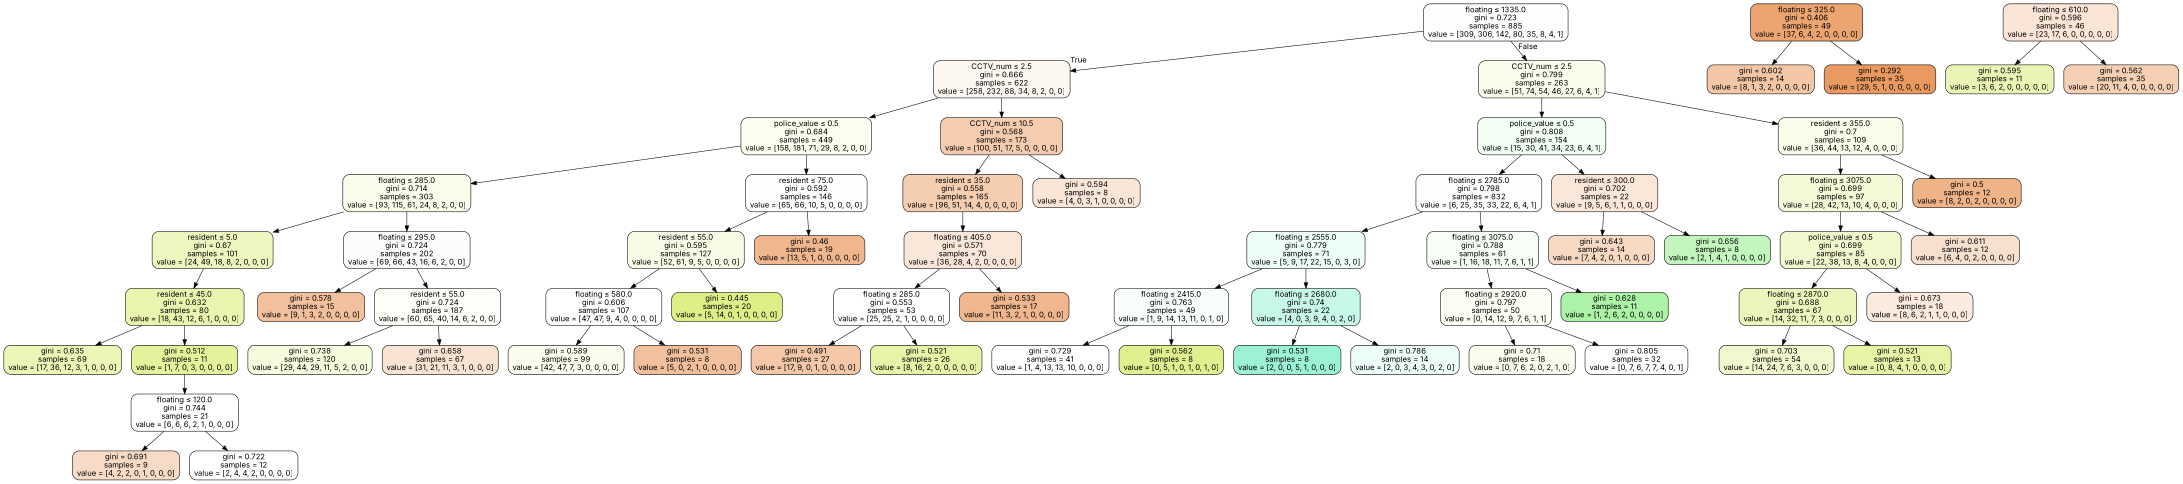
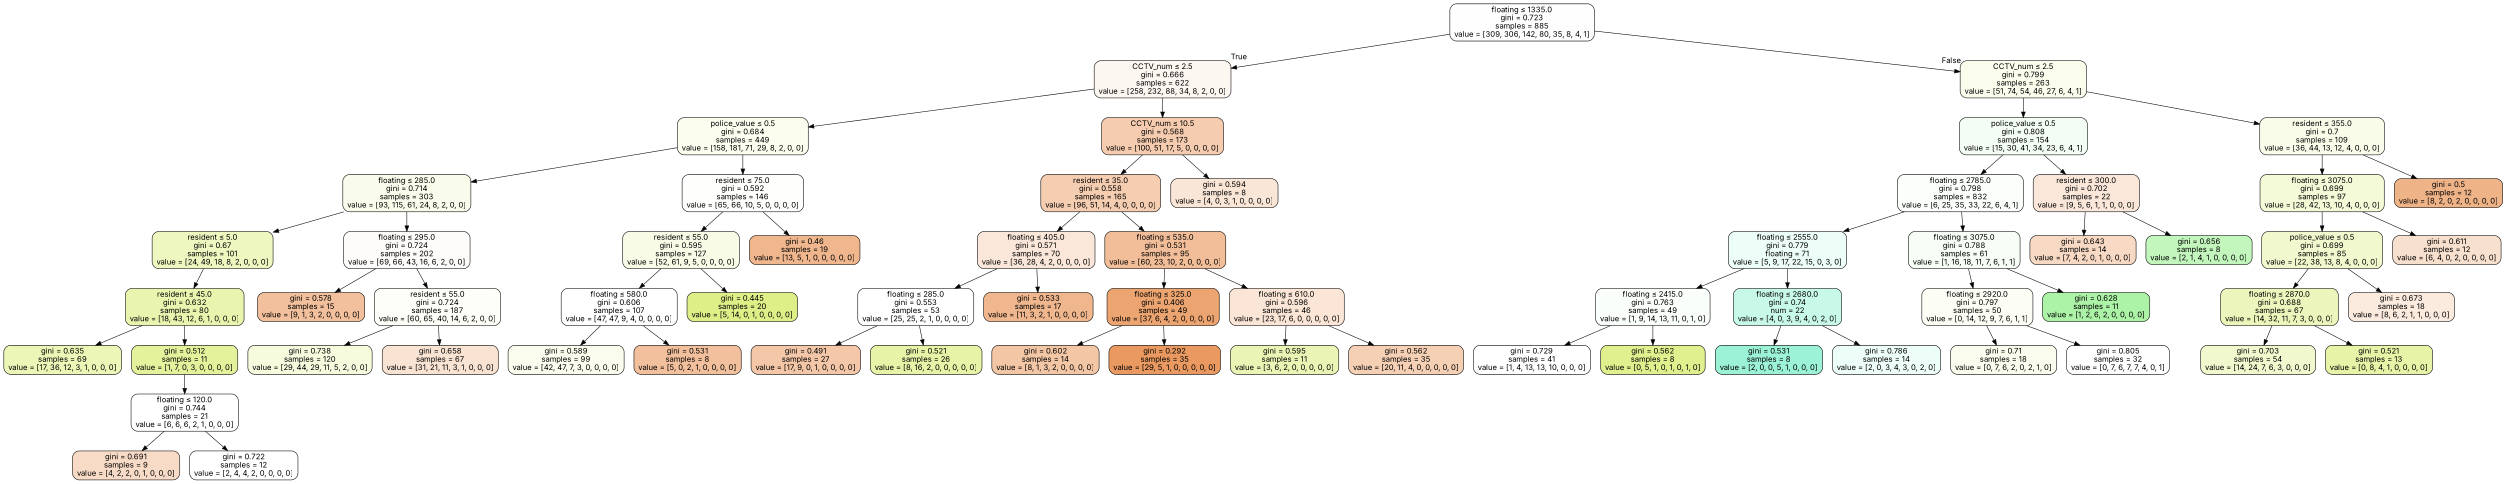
none -> (1165, 250)
(1306, 254) -> (1788, 254)
(1306, 311) -> (1788, 311)
